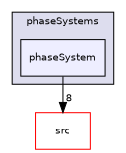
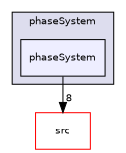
(63, 22) -> (63, 22)
